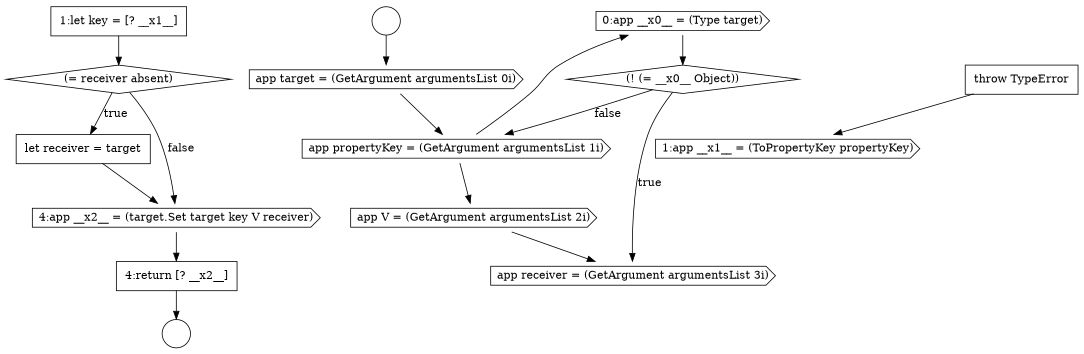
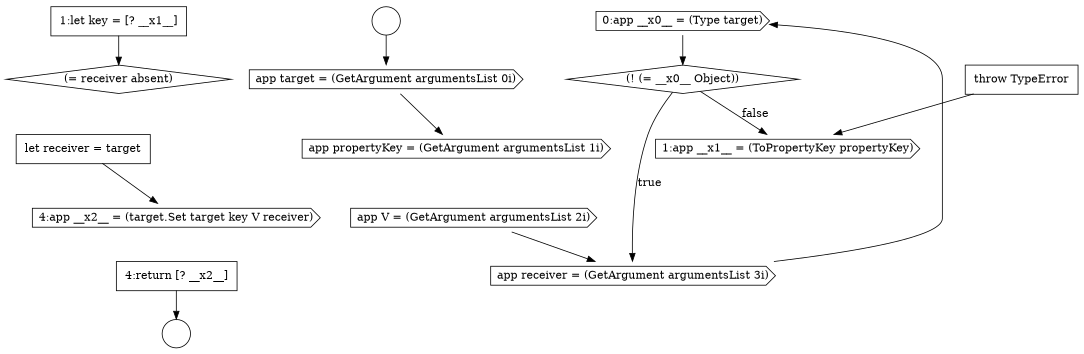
(544, 79) -> (942, 146)
(103, 110) -> none
(583, 112) -> (730, 111)
(160, 140) -> none
(464, 179) -> none
(176, 243) -> none
